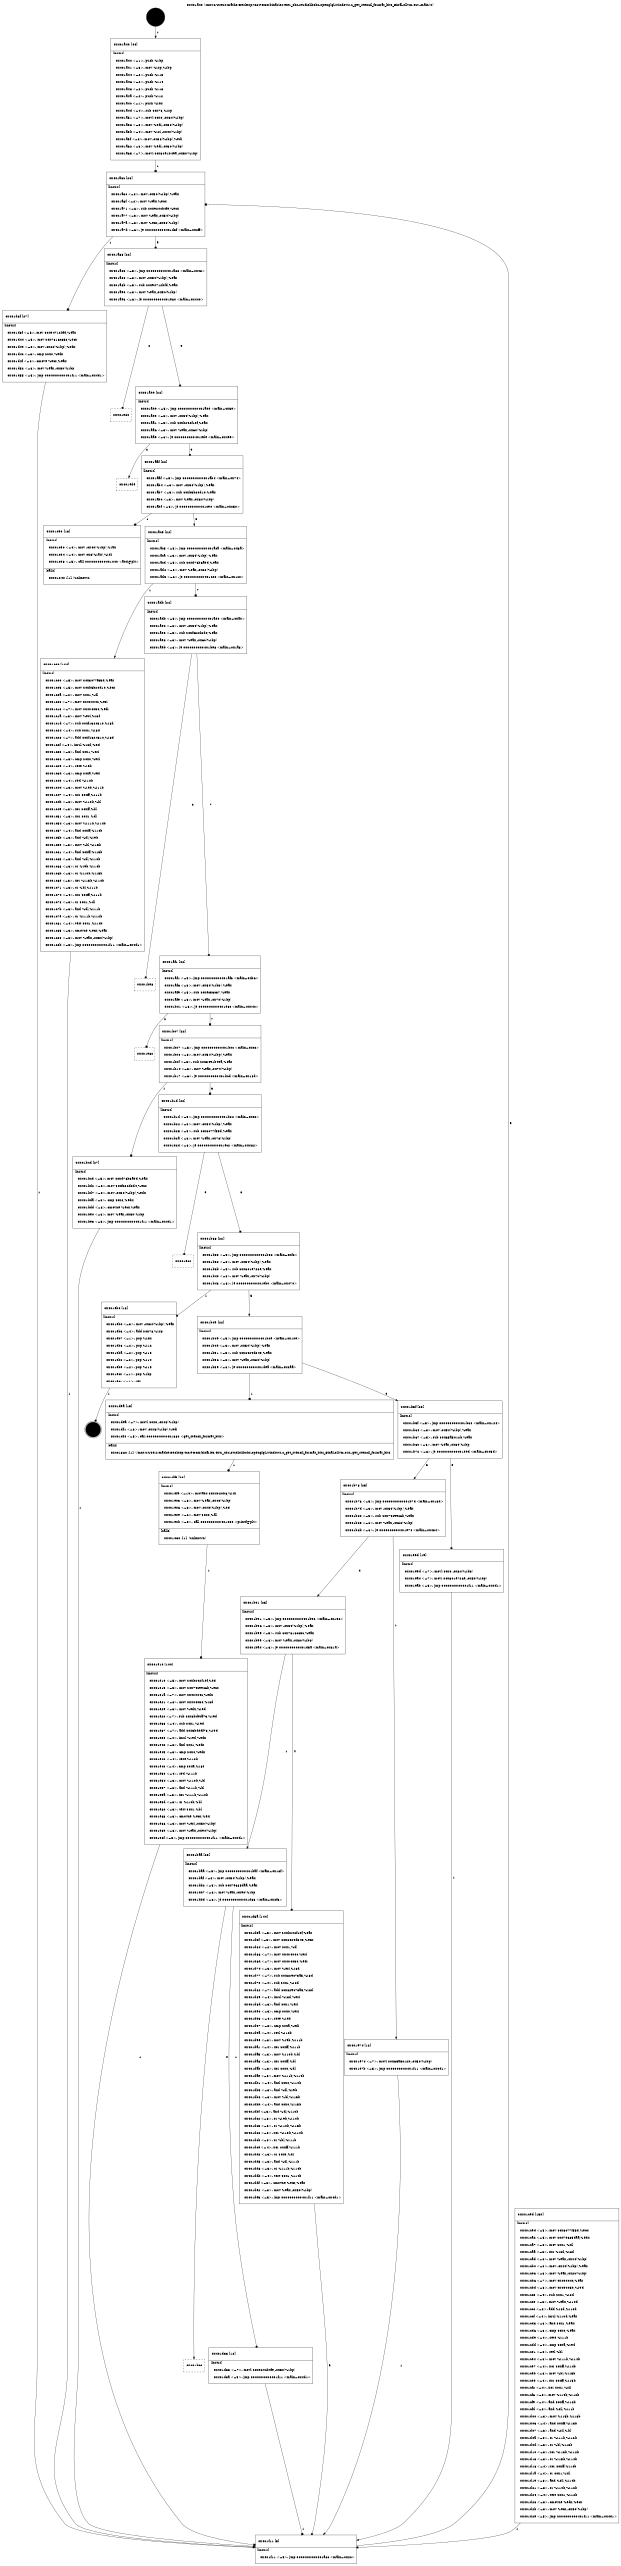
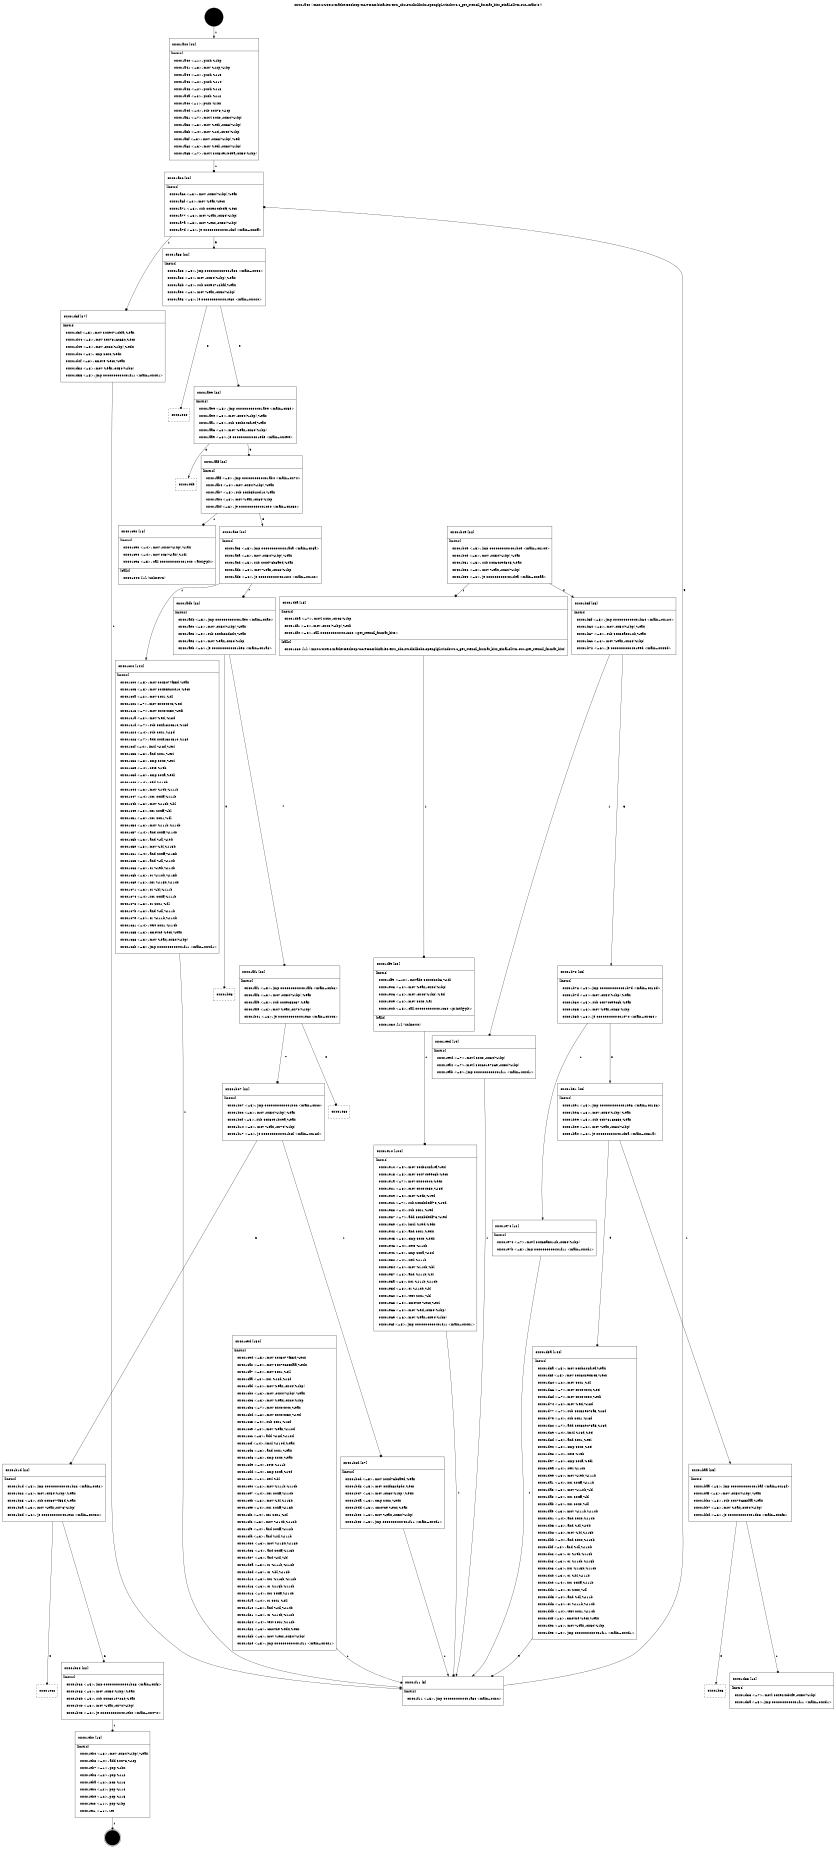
(249, 1302) -> none
(452, 1465) -> (609, 807)
(284, 2458) -> none
